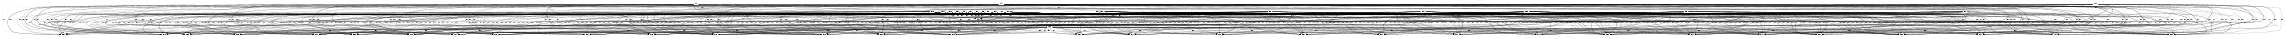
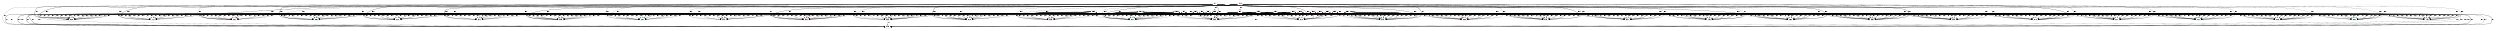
(1051, 8) -> (859, 14)
(585, 13) -> (888, 23)
(1010, 23) -> (1009, 13)
